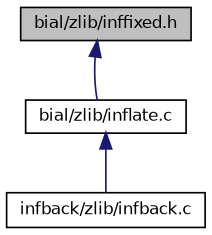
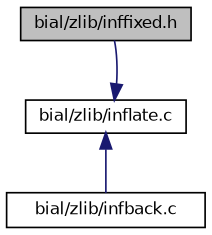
(95, 79) -> (117, 62)
(106, 210) -> (106, 210)
